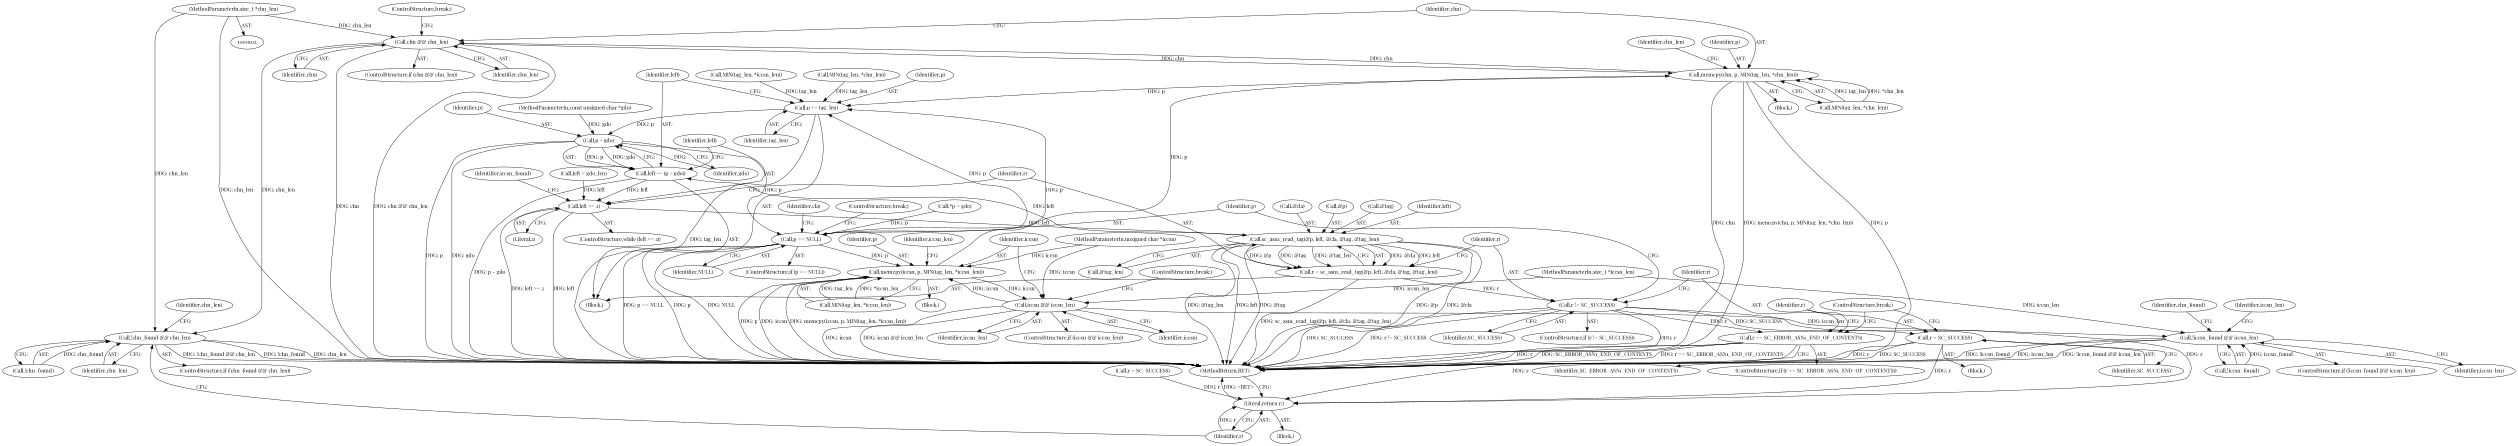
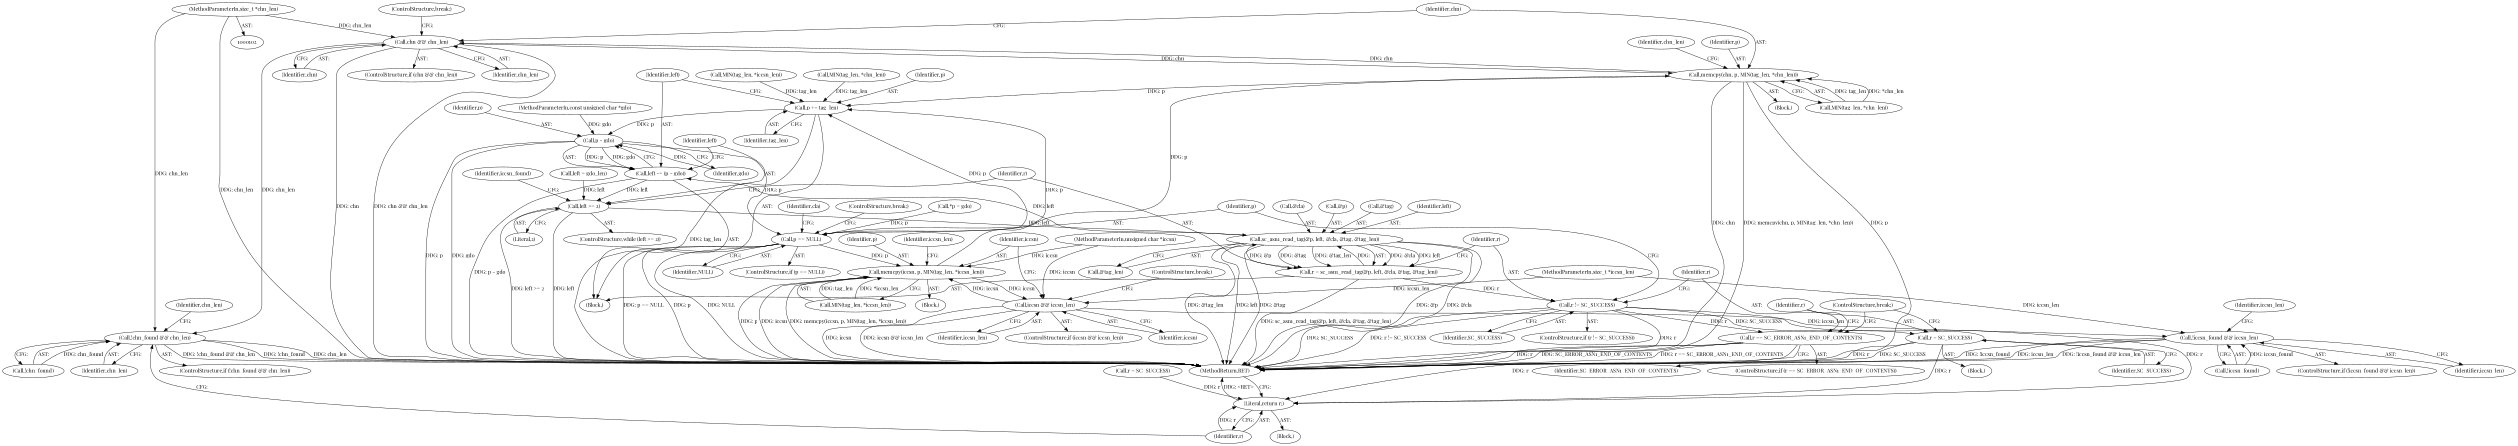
(1364, 256) -> (1364, 256)
(2179, 305) -> none
